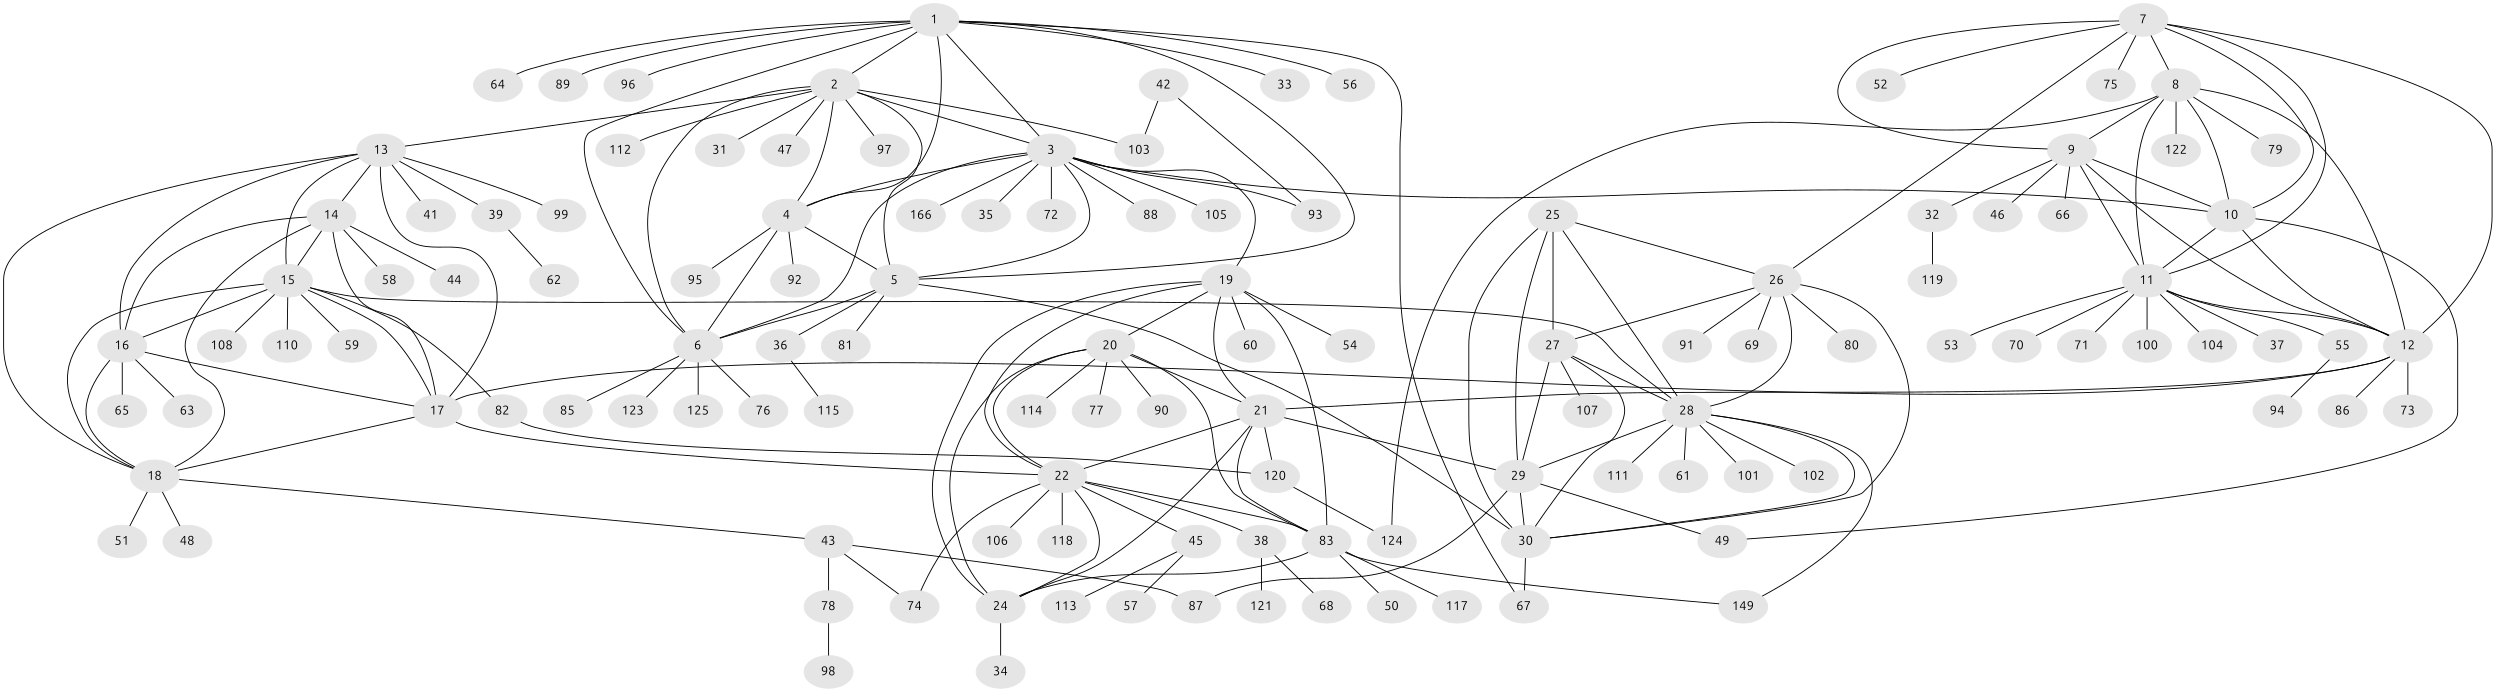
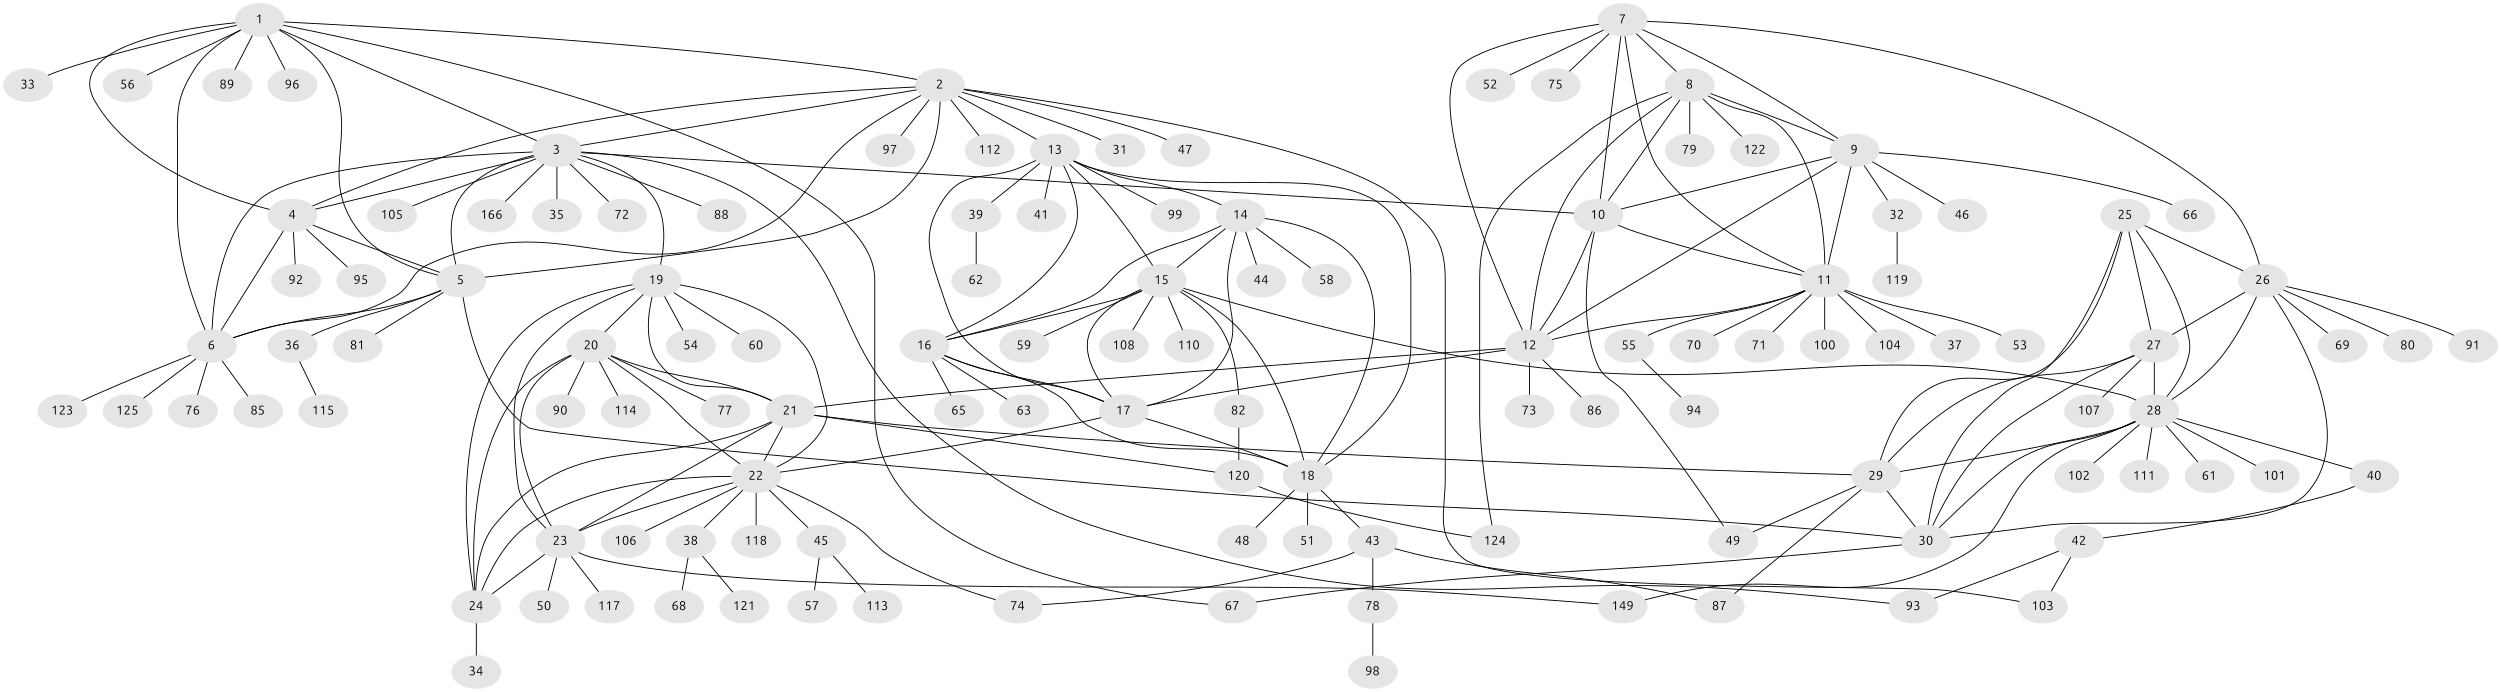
(498, 85) -> none
none -> (2374, 476)
(1327, 542) -> (561, 542)
